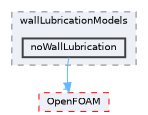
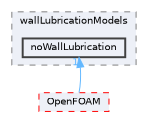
(67, 71) -> (80, 80)
